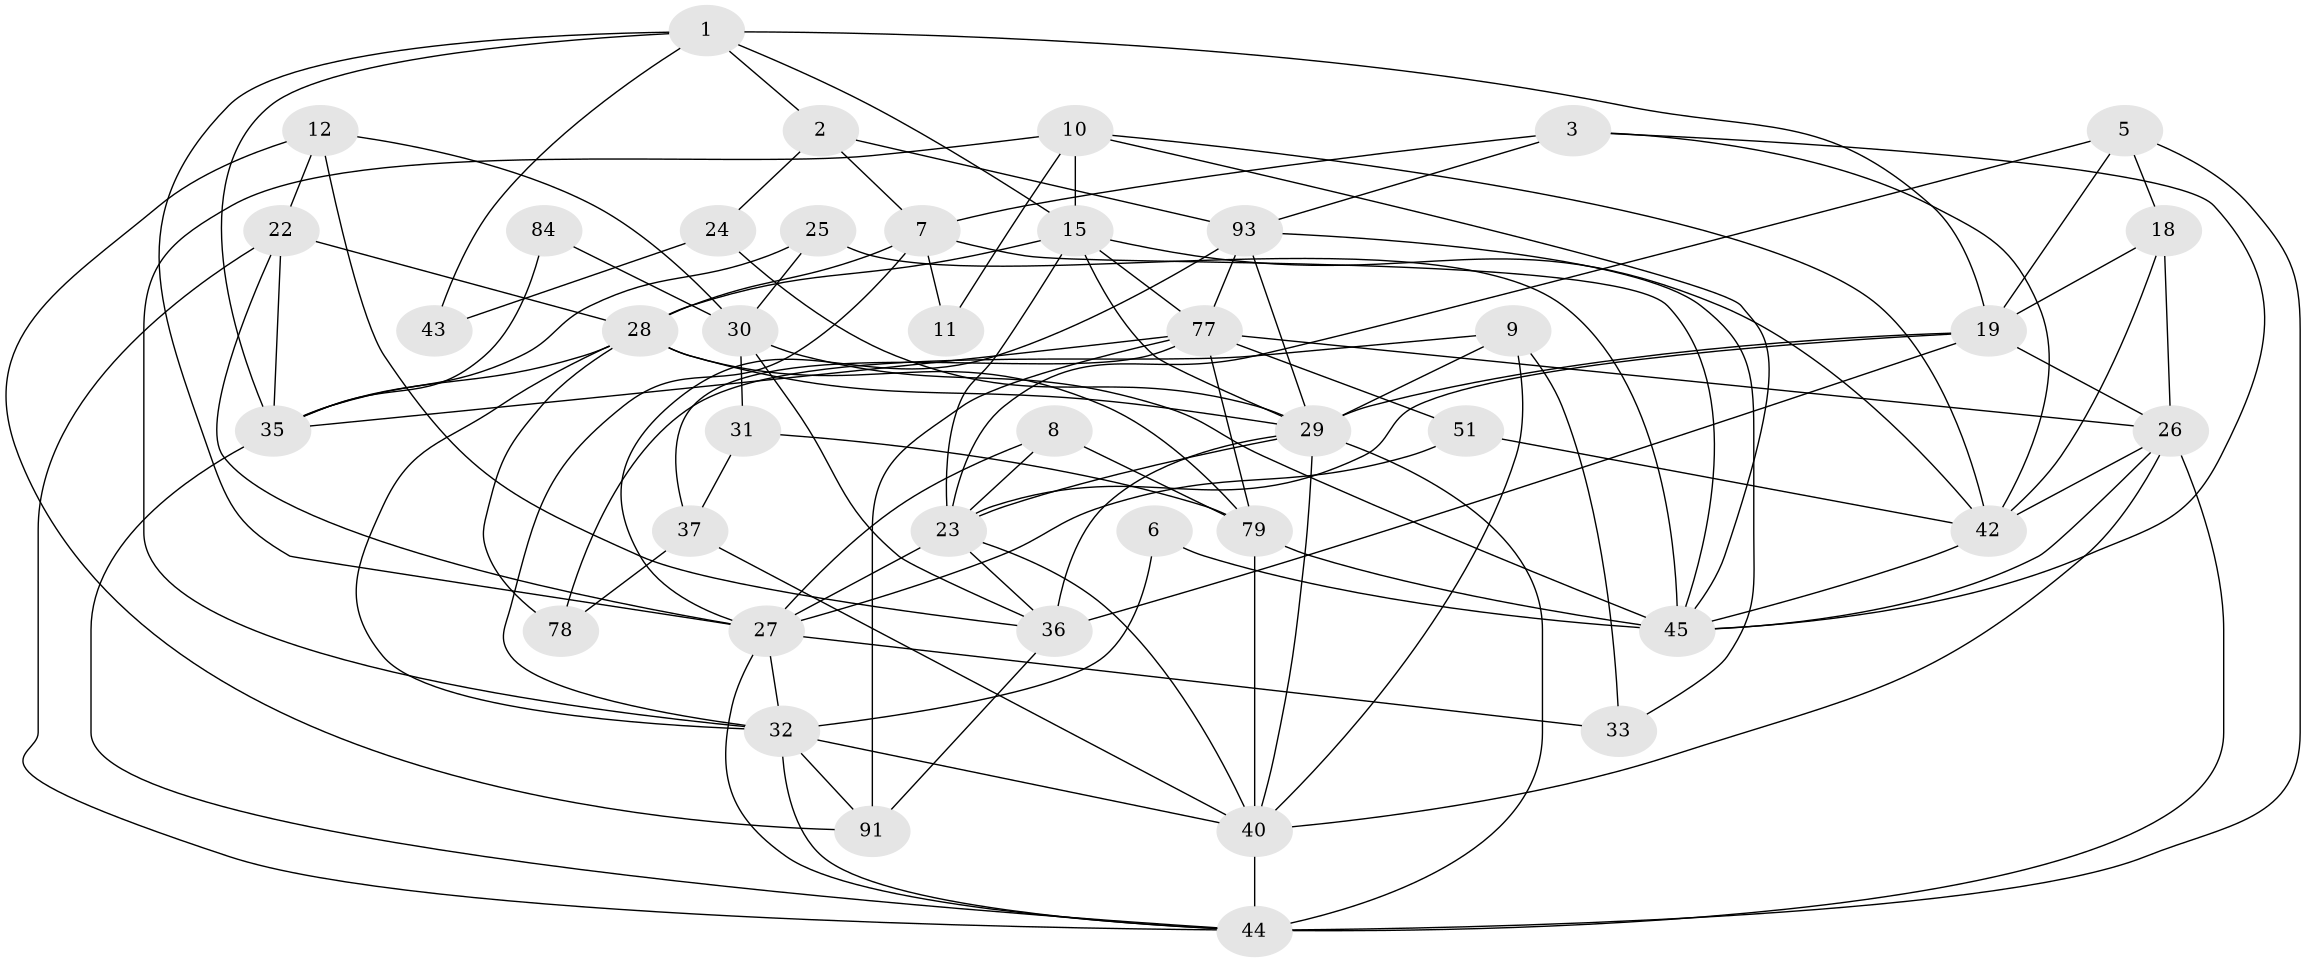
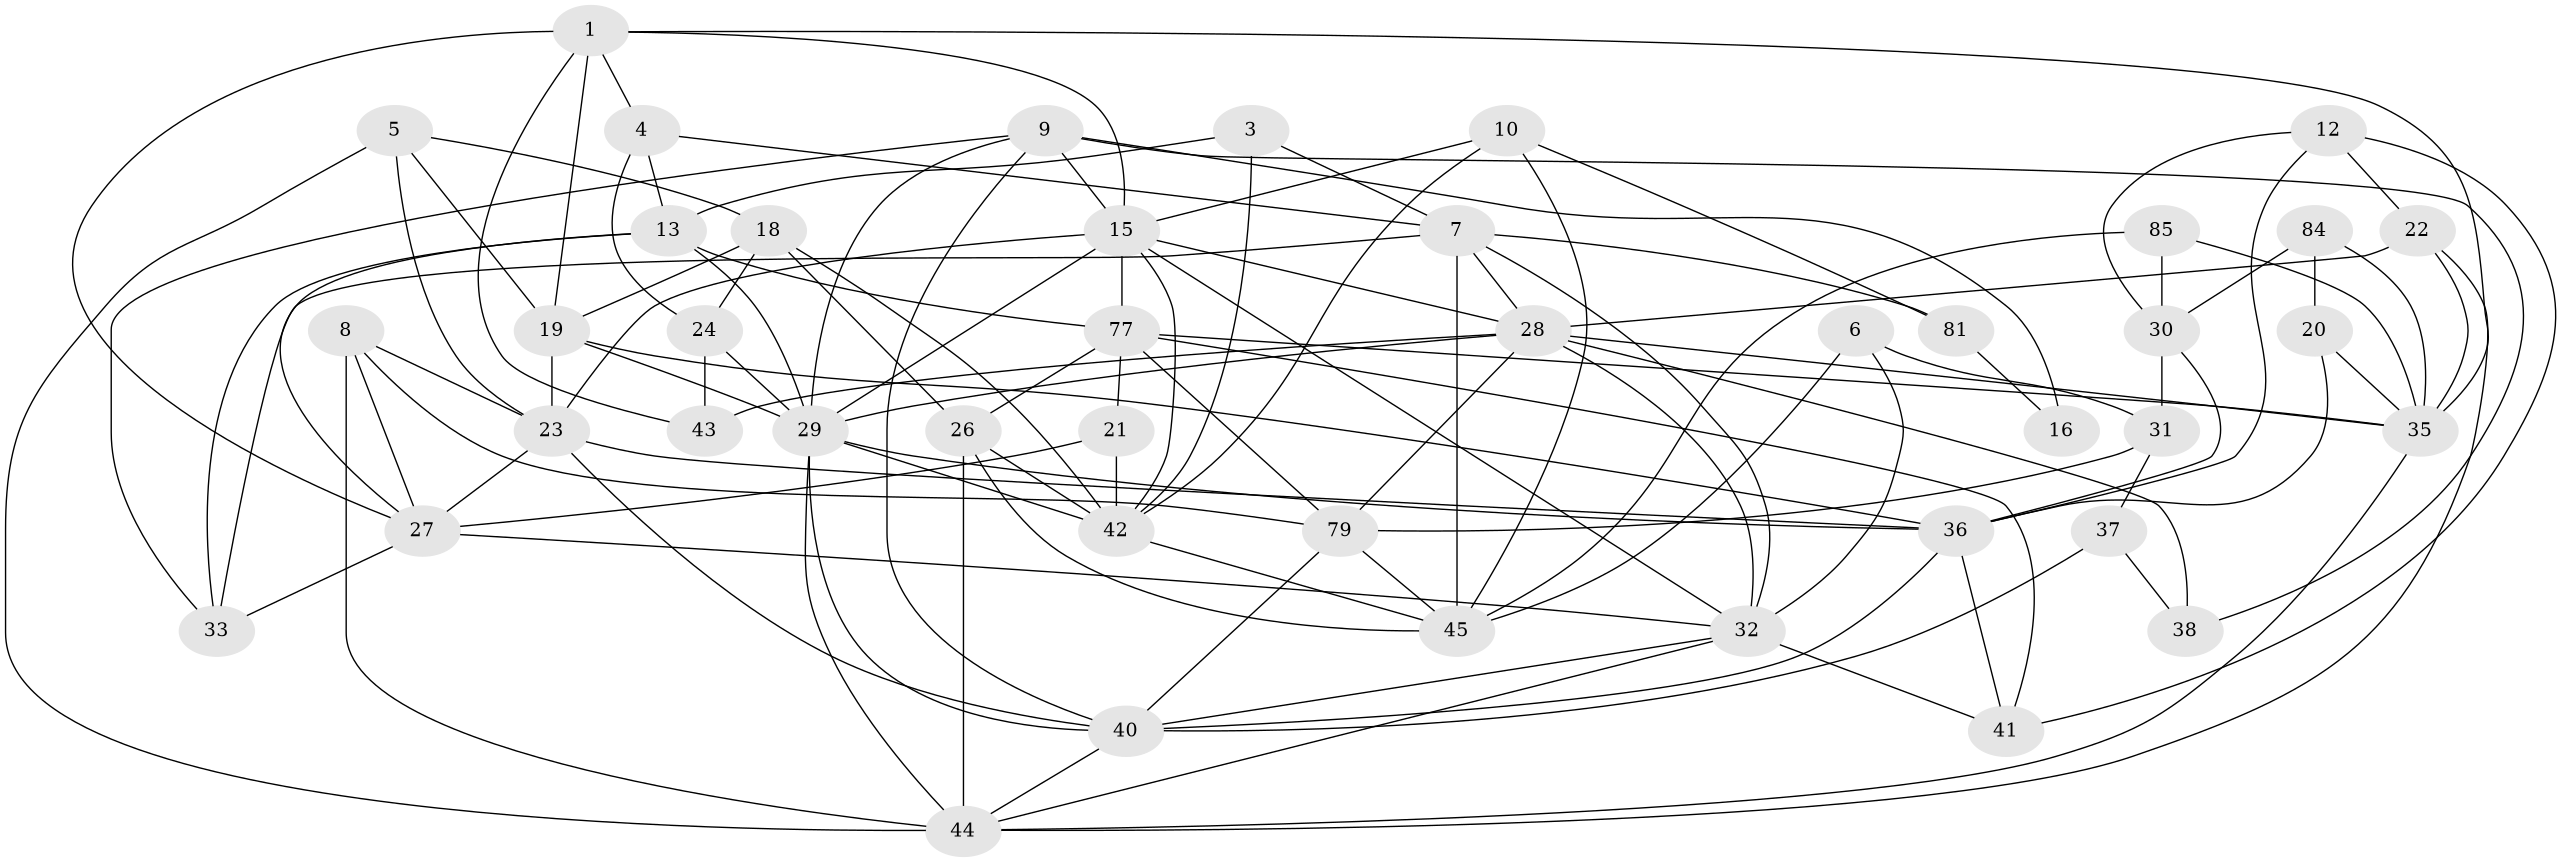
(821, 131) -> (642, 131)
none -> (1079, 175)
(818, 231) -> (2162, 231)
(1245, 231) -> (669, 231)
(184, 237) -> (1421, 422)
none -> (665, 262)
none -> (730, 292)
(2263, 299) -> none
(946, 331) -> (1956, 331)
none -> (2315, 331)
none -> (1132, 359)
(878, 363) -> none
none -> (1946, 368)
(2080, 381) -> none
(1466, 431) -> (1116, 431)
none -> (2062, 431)
(1221, 434) -> none
(1119, 474) -> (910, 464)
(348, 529) -> none
(561, 631) -> (2186, 631)
(1769, 725) -> (1570, 699)
(872, 831) -> (2006, 731)
(837, 878) -> (480, 738)
